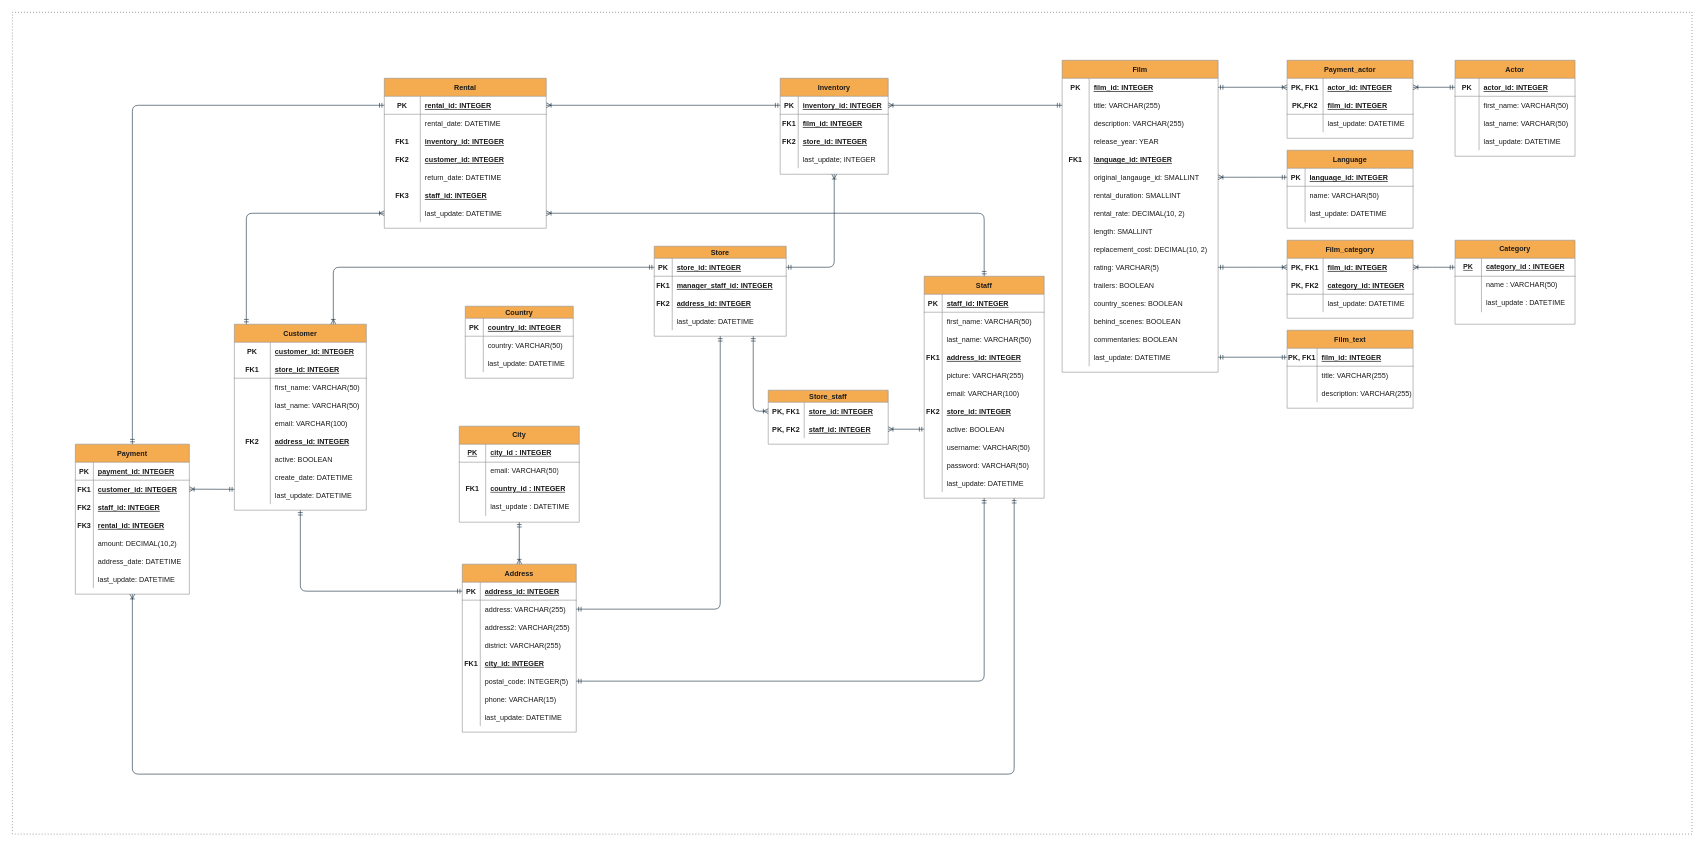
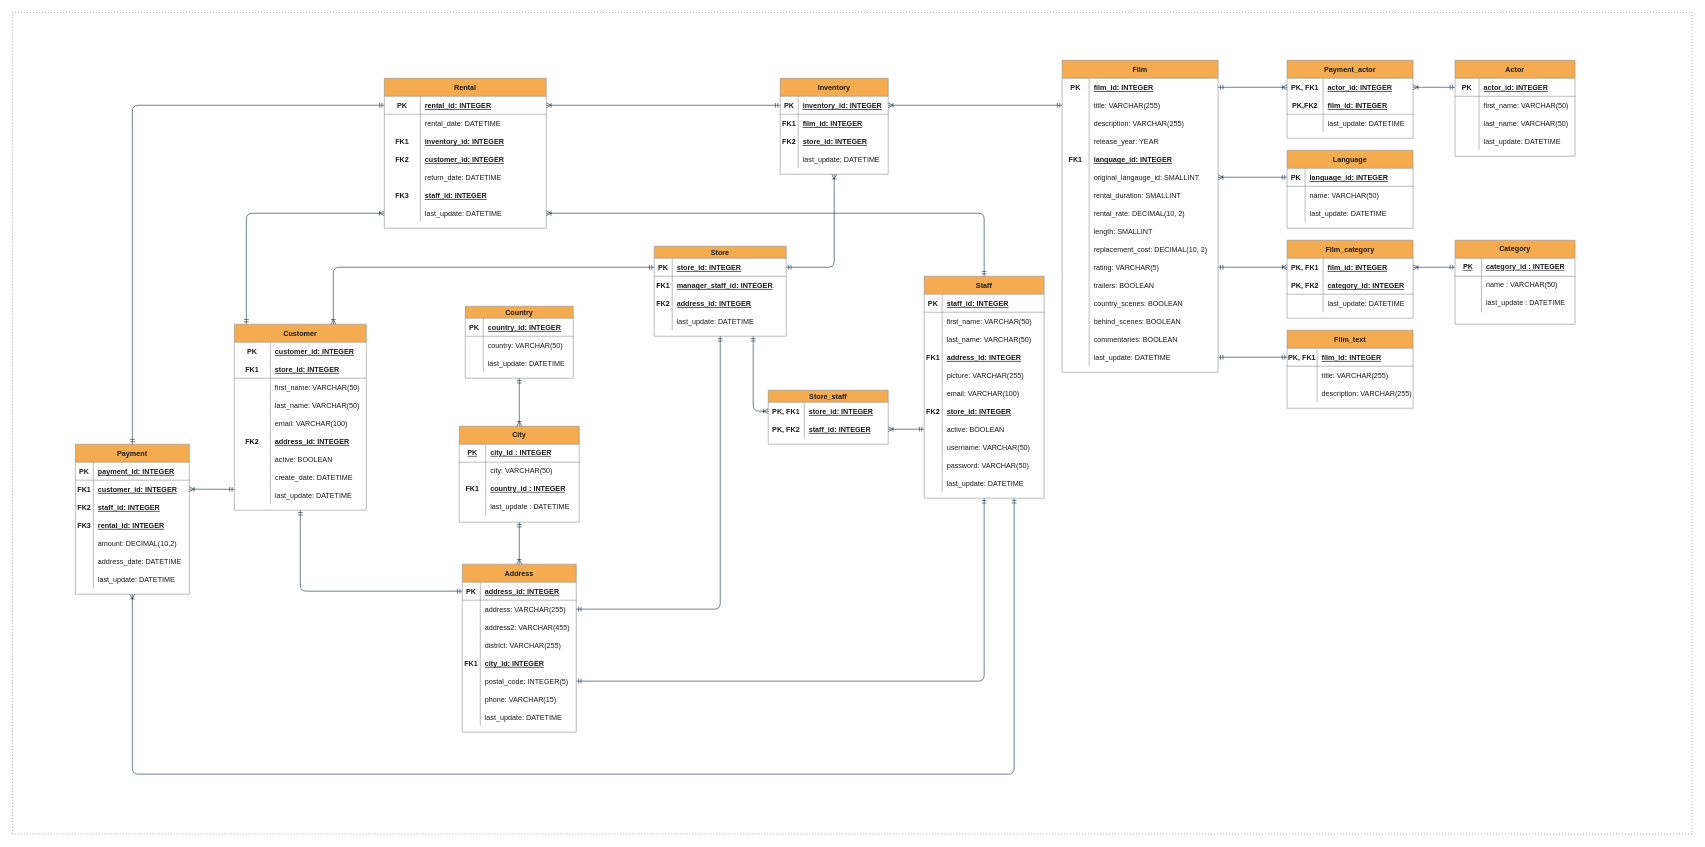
(840, 160) -> (842, 160)
none -> (519, 403)
(523, 471) -> (522, 471)
(527, 628) -> (527, 628)
